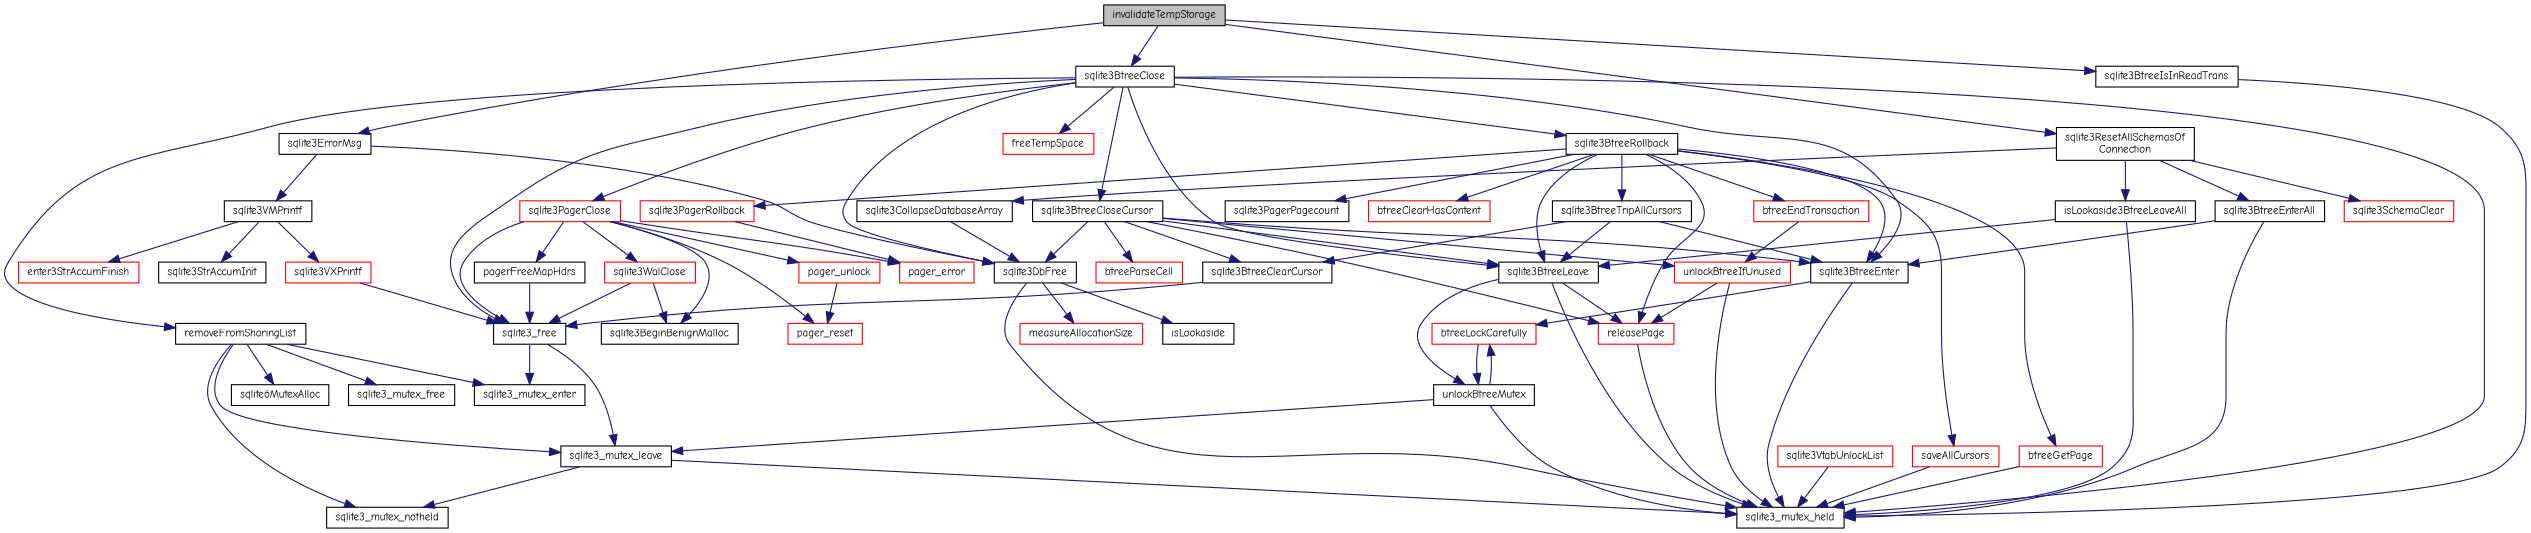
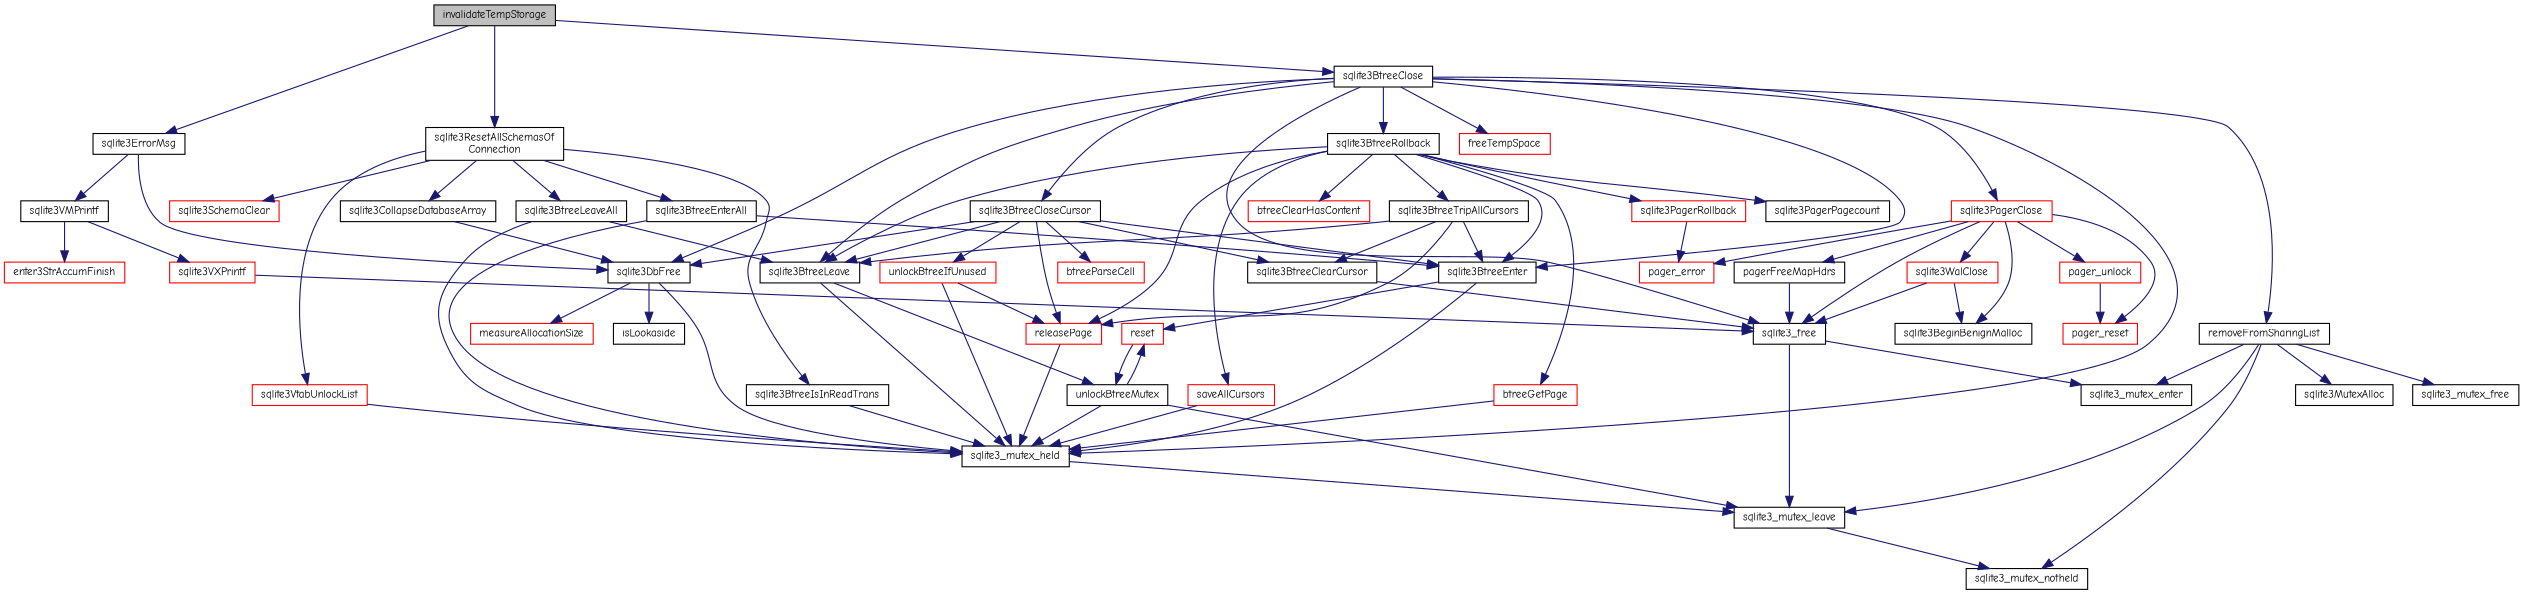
(1655, 45) -> (760, 195)
(1811, 211) -> none
(2125, 211) -> (571, 211)
none -> (313, 231)
(212, 273) -> none
(1588, 300) -> (1297, 312)
(1484, 334) -> (1143, 334)
(280, 395) -> (2344, 395)
(1199, 487) -> (1396, 487)
